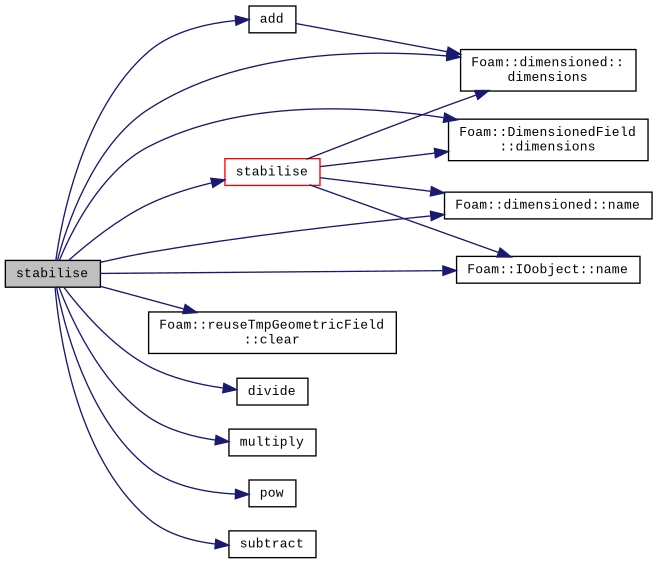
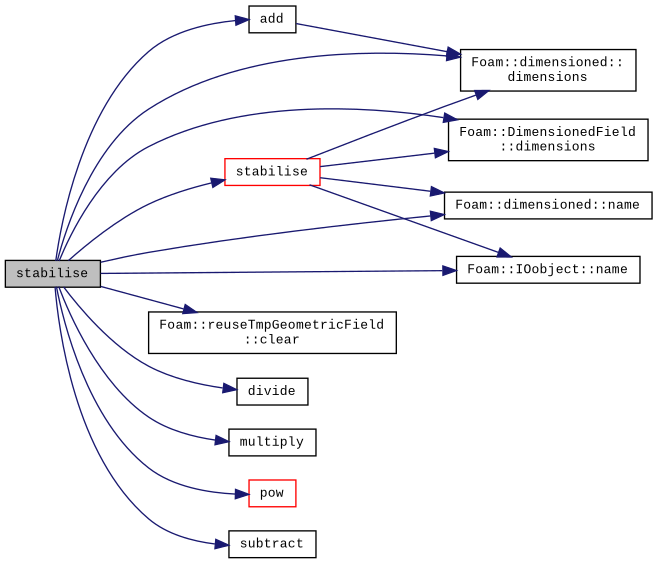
(272, 493) -> (272, 493)
